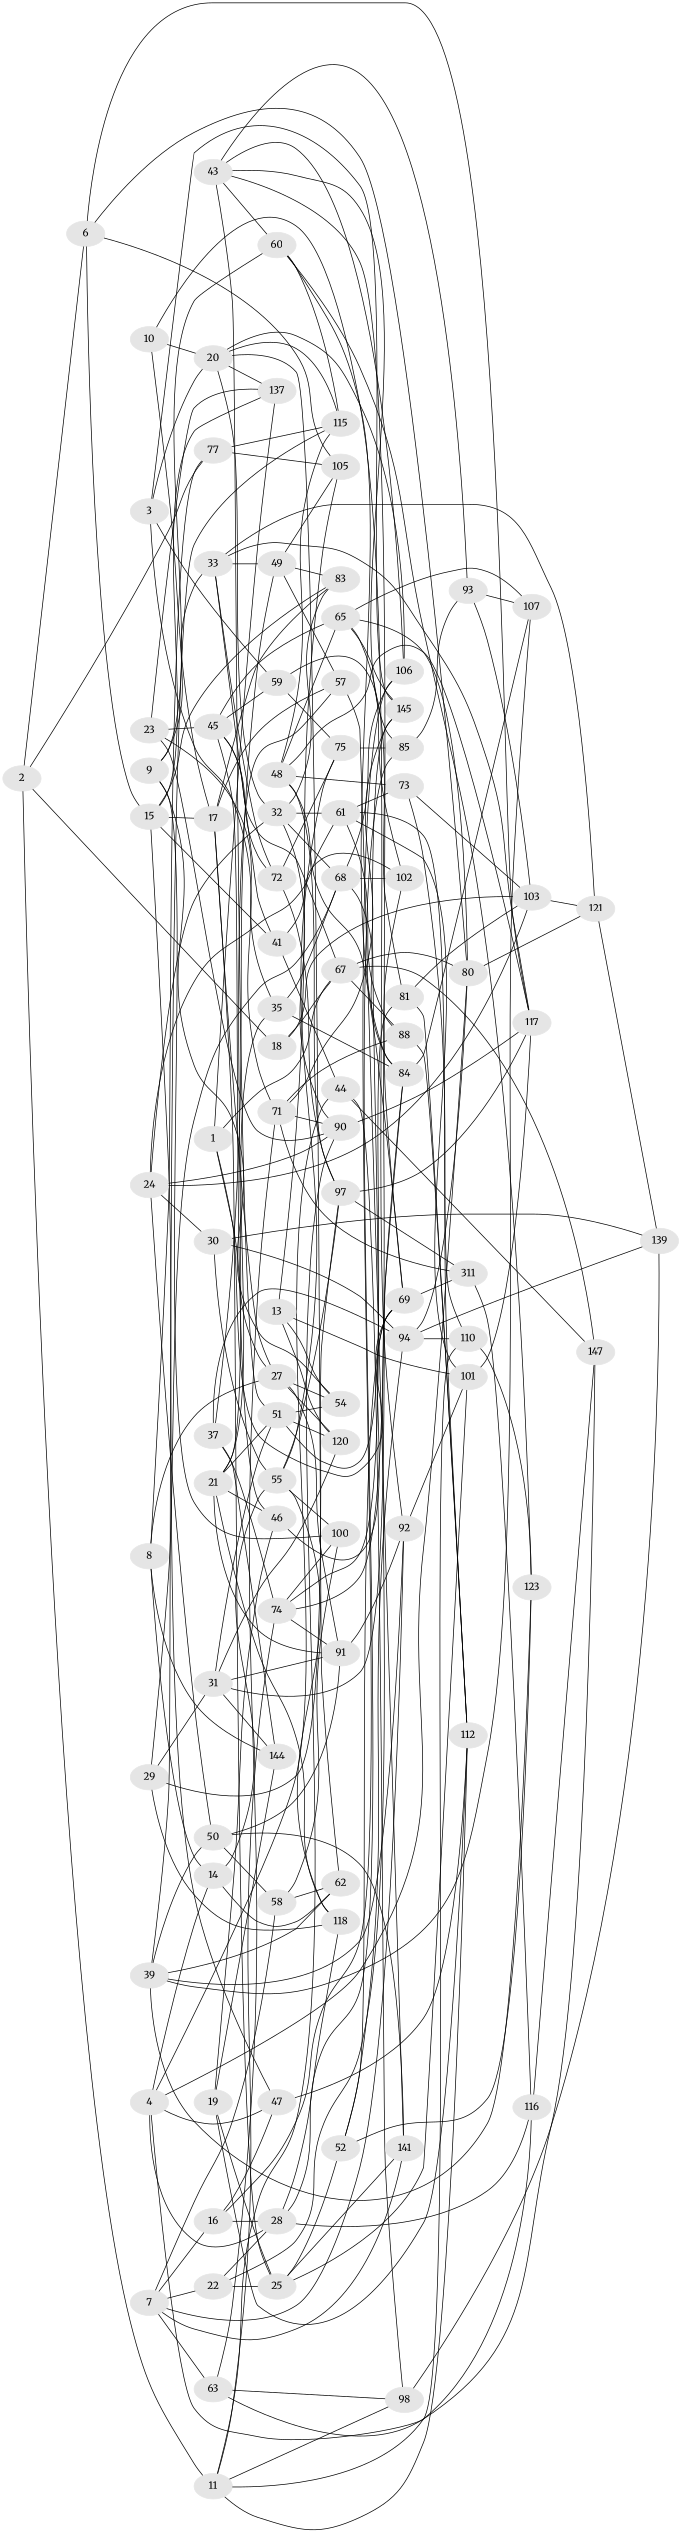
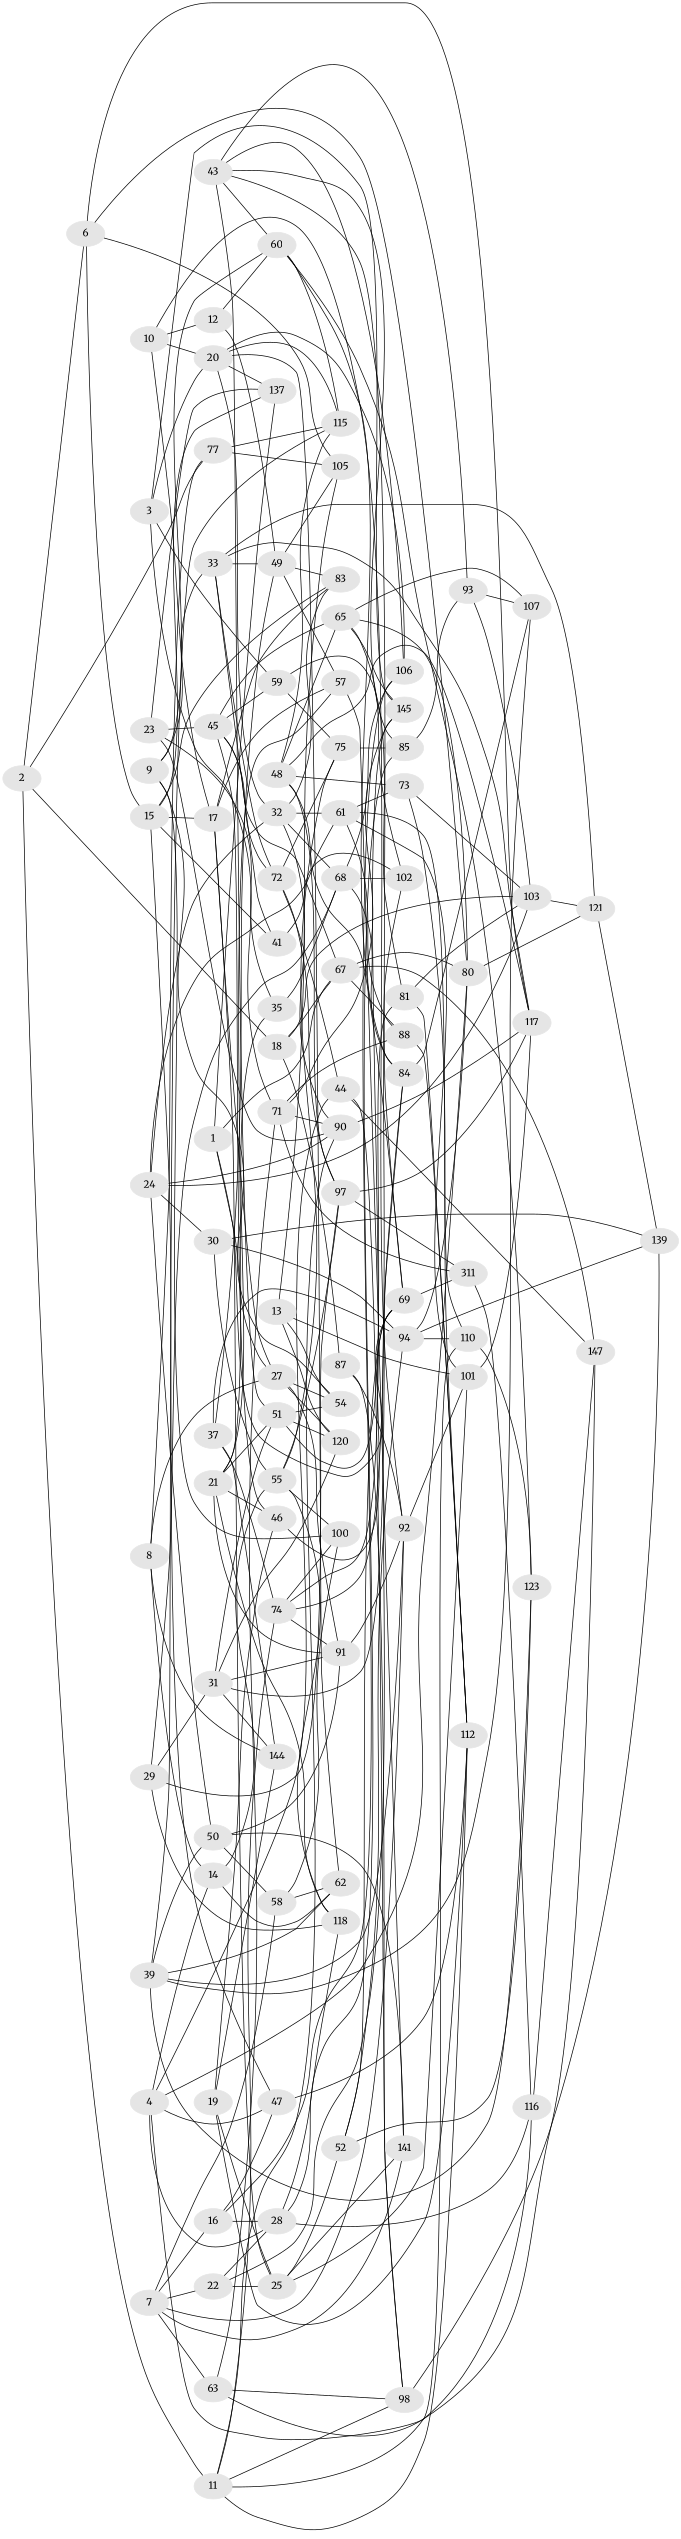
none -> (213, 320)
(309, 1016) -> (322, 1015)
(341, 1041) -> none
none -> (341, 1366)
